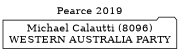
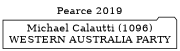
(90, 34) -> (90, 34)
